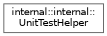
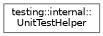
(54, 18) -> (52, 18)
